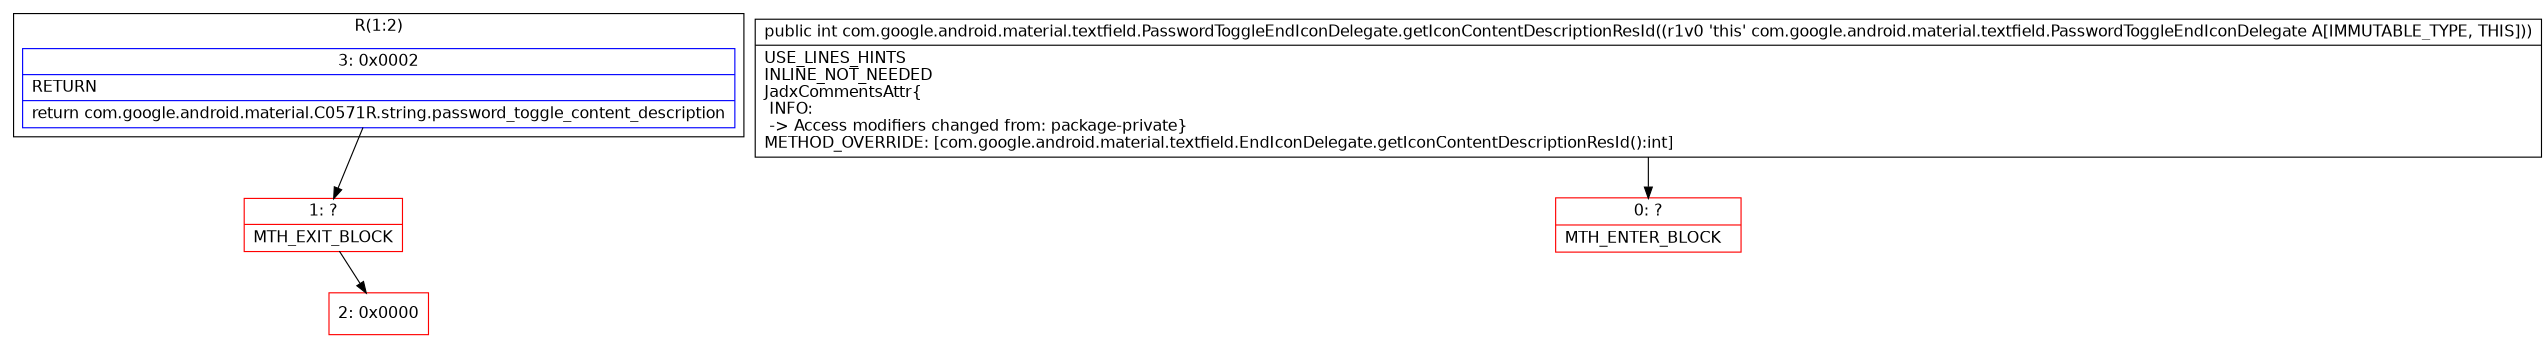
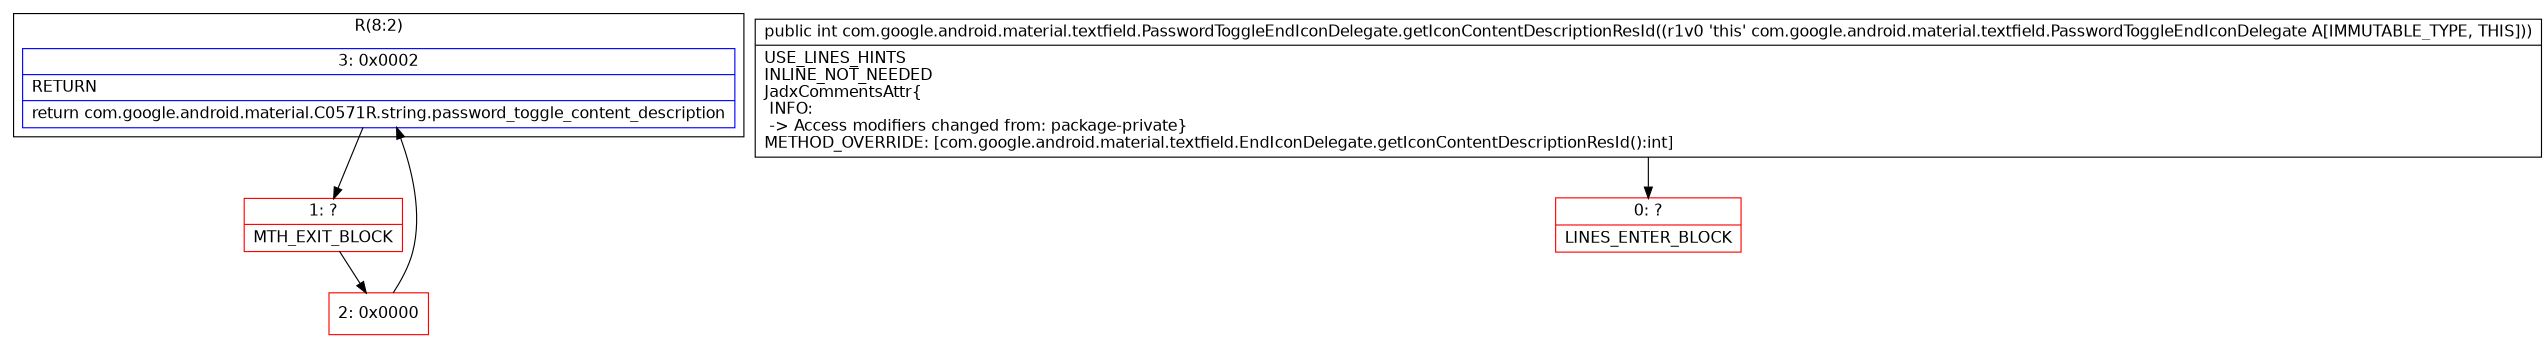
(379, 27) -> (379, 27)
none -> (416, 217)
(1643, 238) -> (1648, 238)
